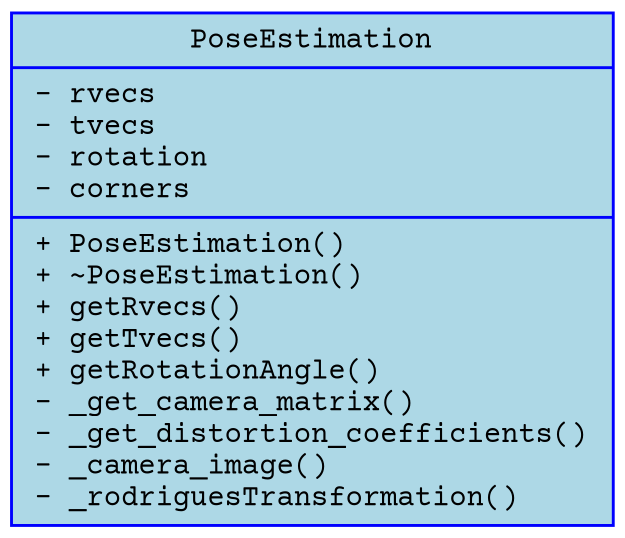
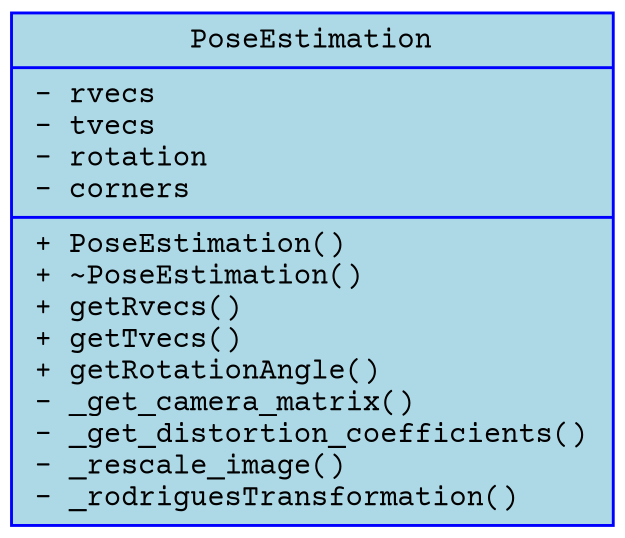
(183, 465) -> (191, 465)
